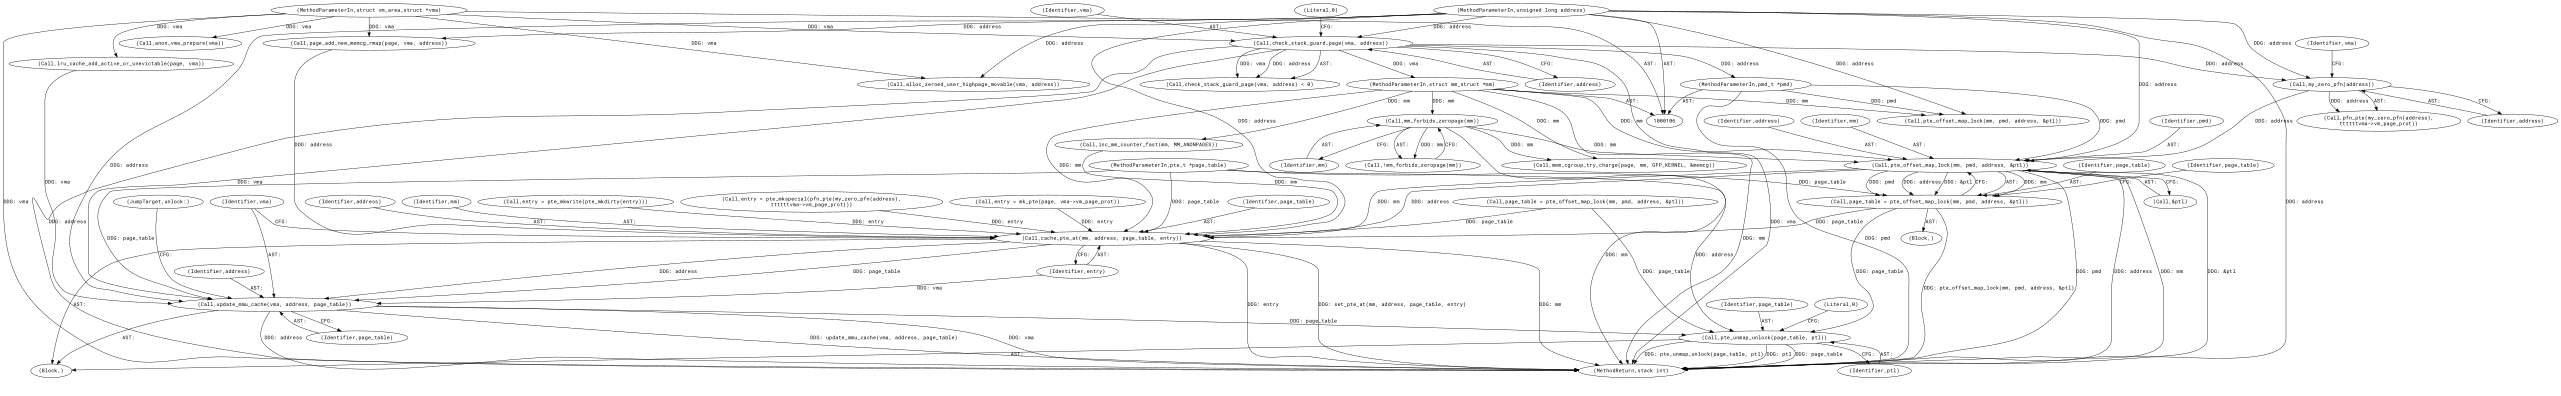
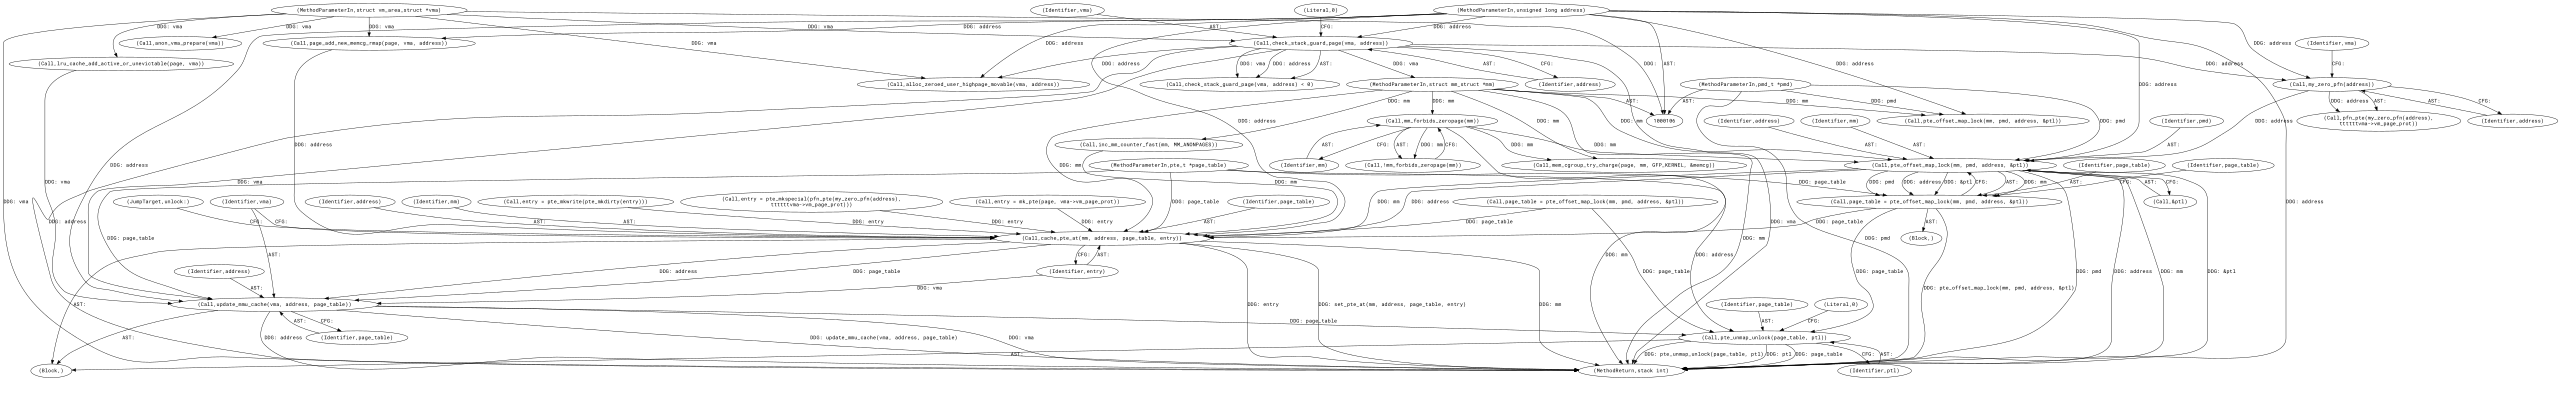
(1573, 49) -> (1118, 55)
(1652, 64) -> (1652, 64)
(167, 274) -> (583, 234)
